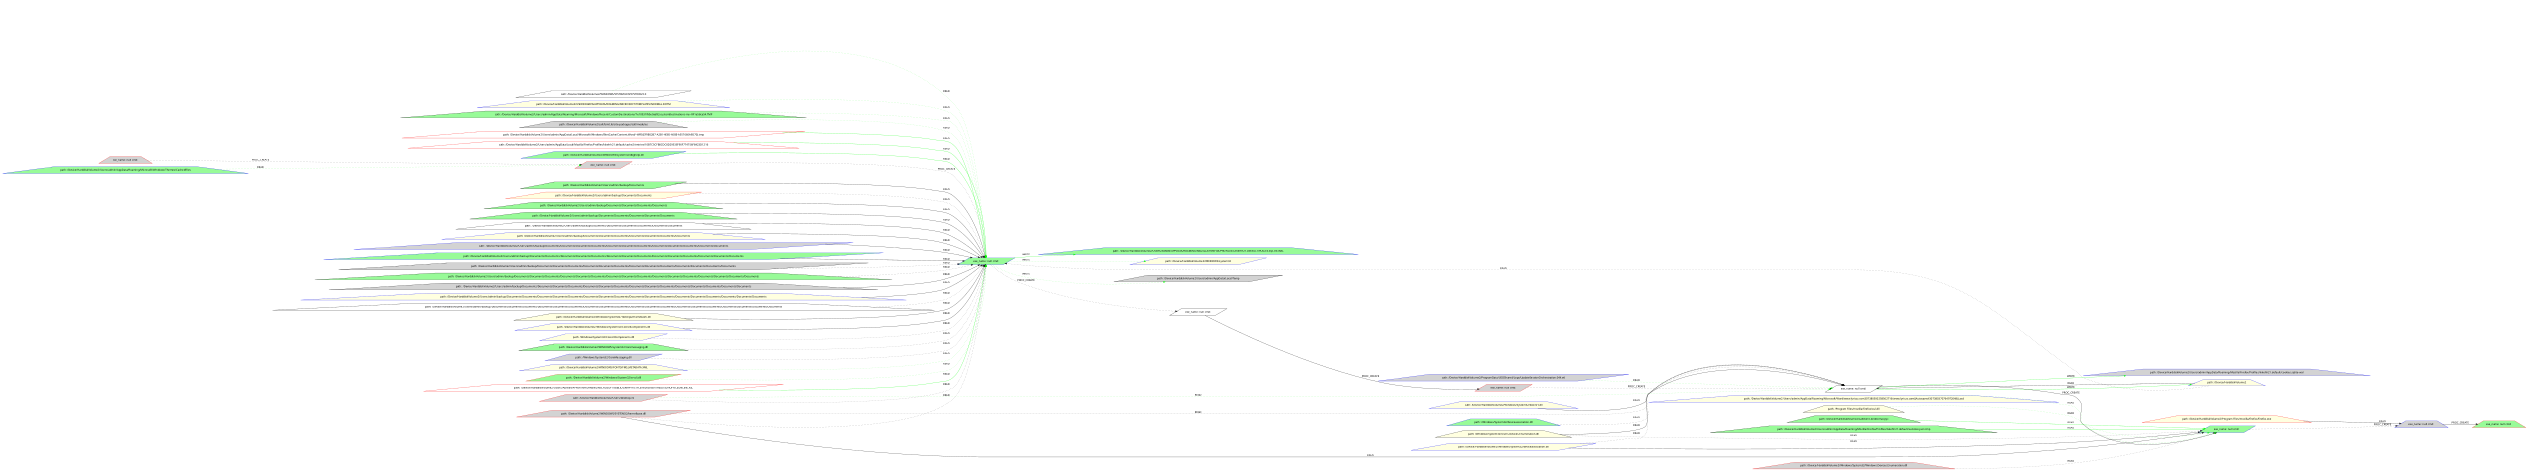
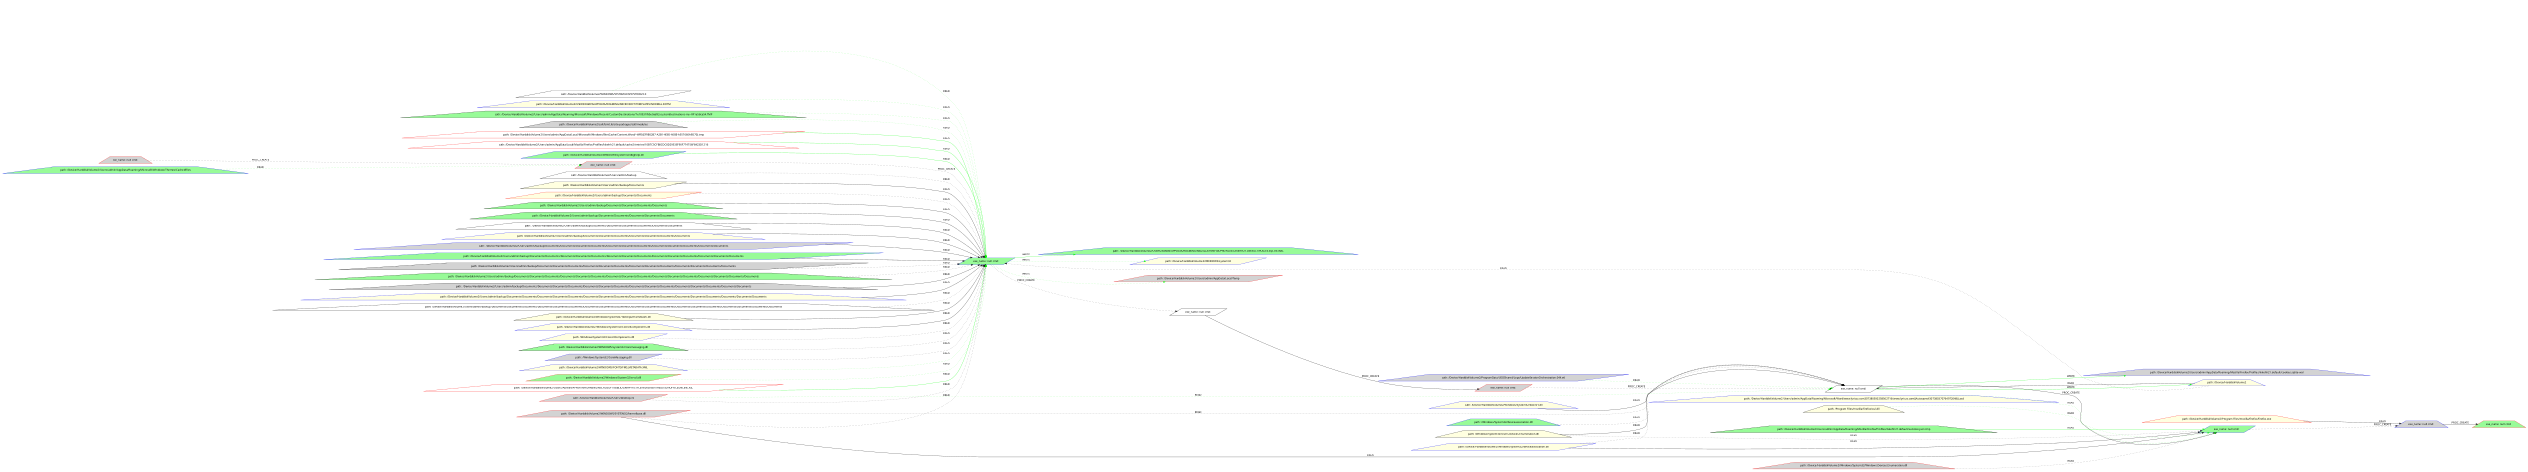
none -> (603, 175)
(603, 185) -> (603, 185)
(1198, 278) -> (1198, 278)
(1854, 419) -> none
